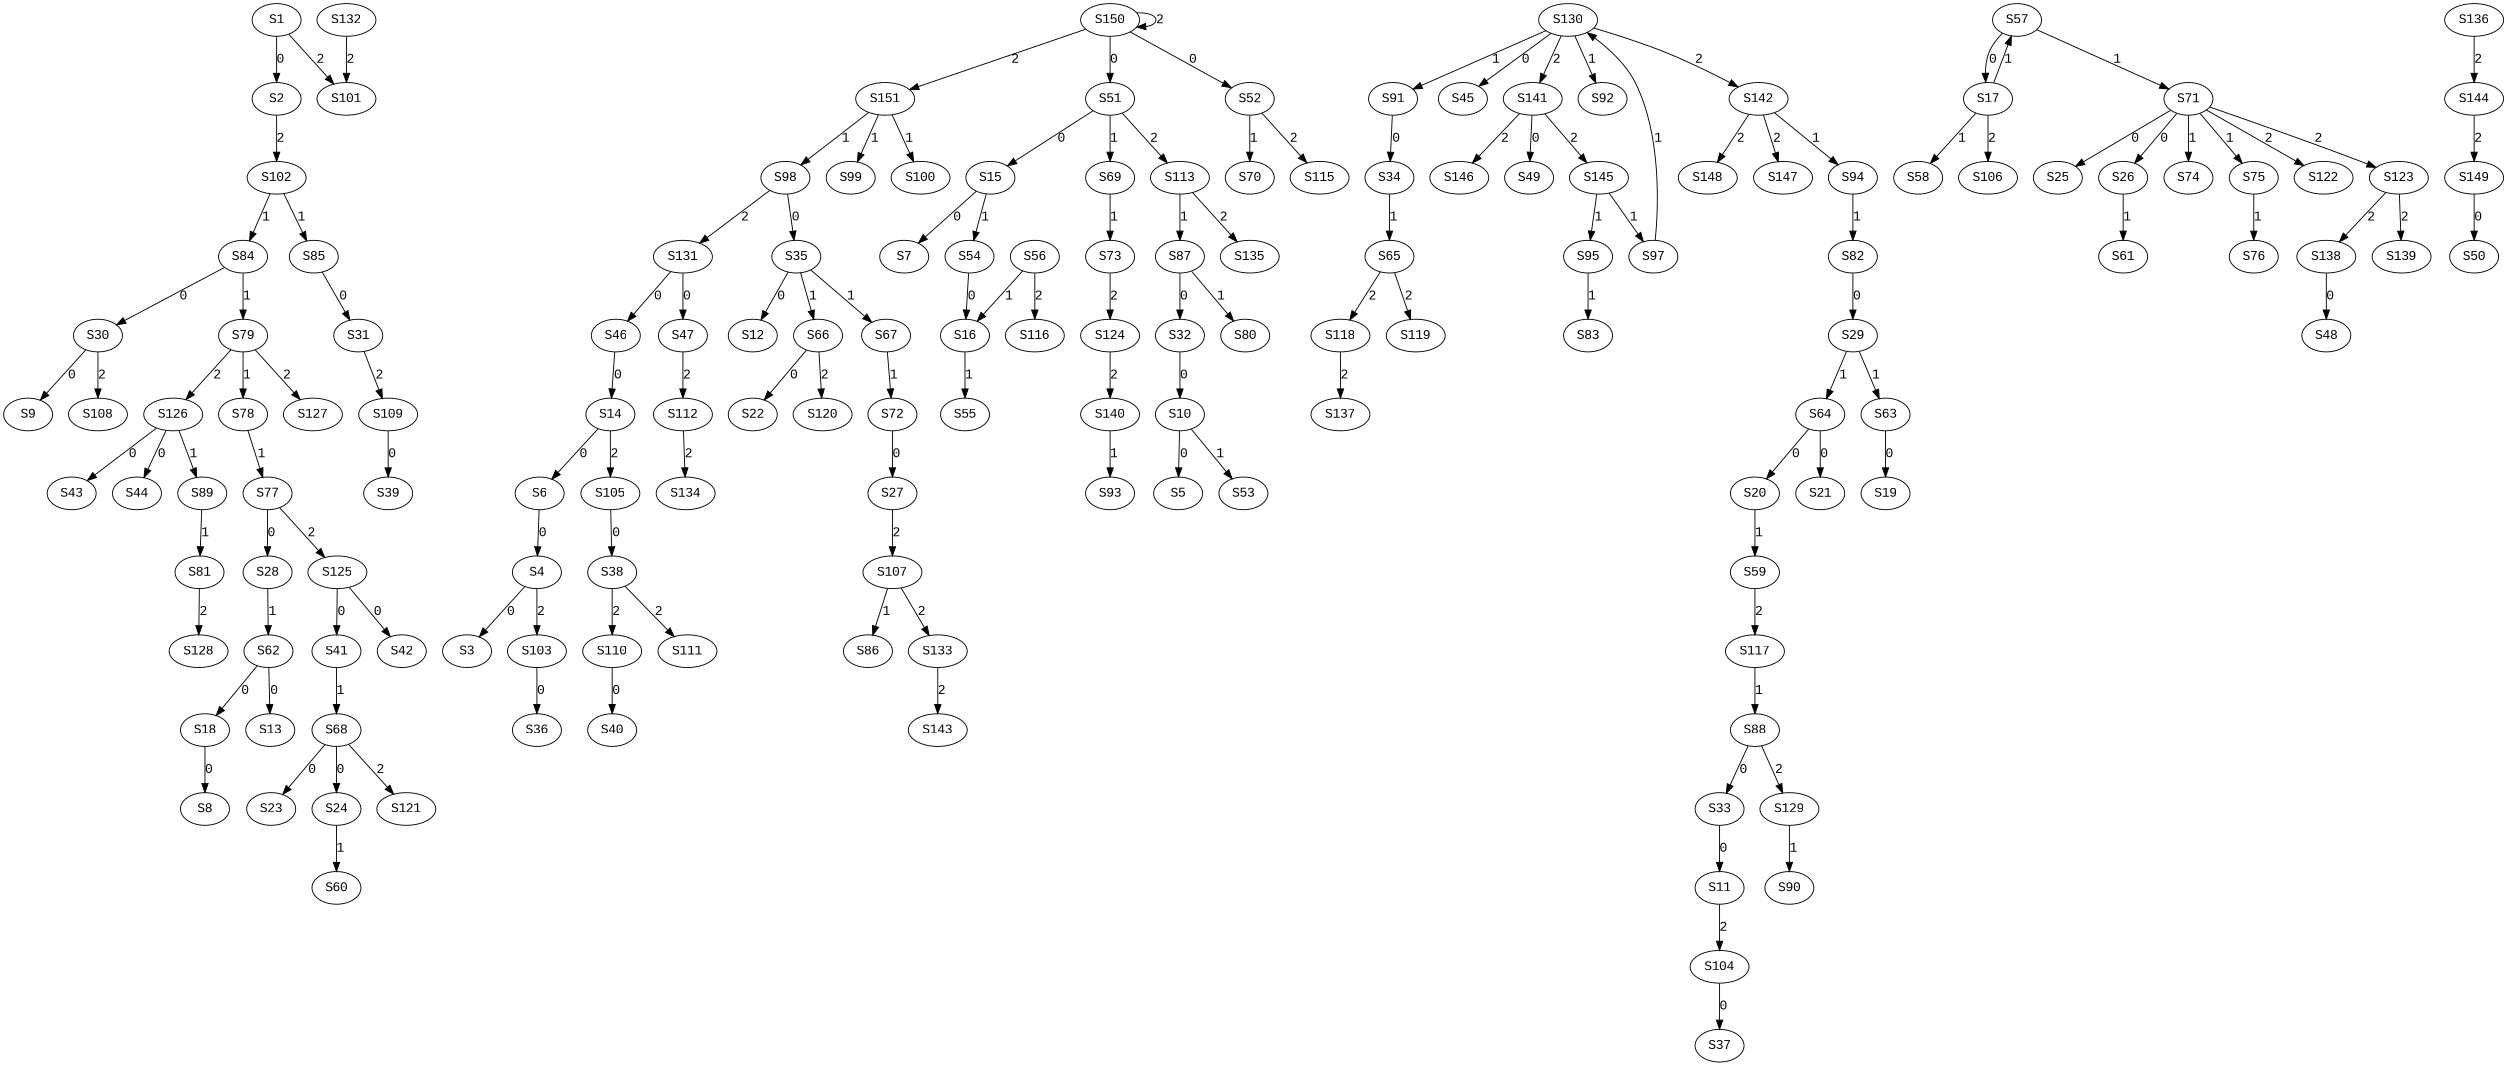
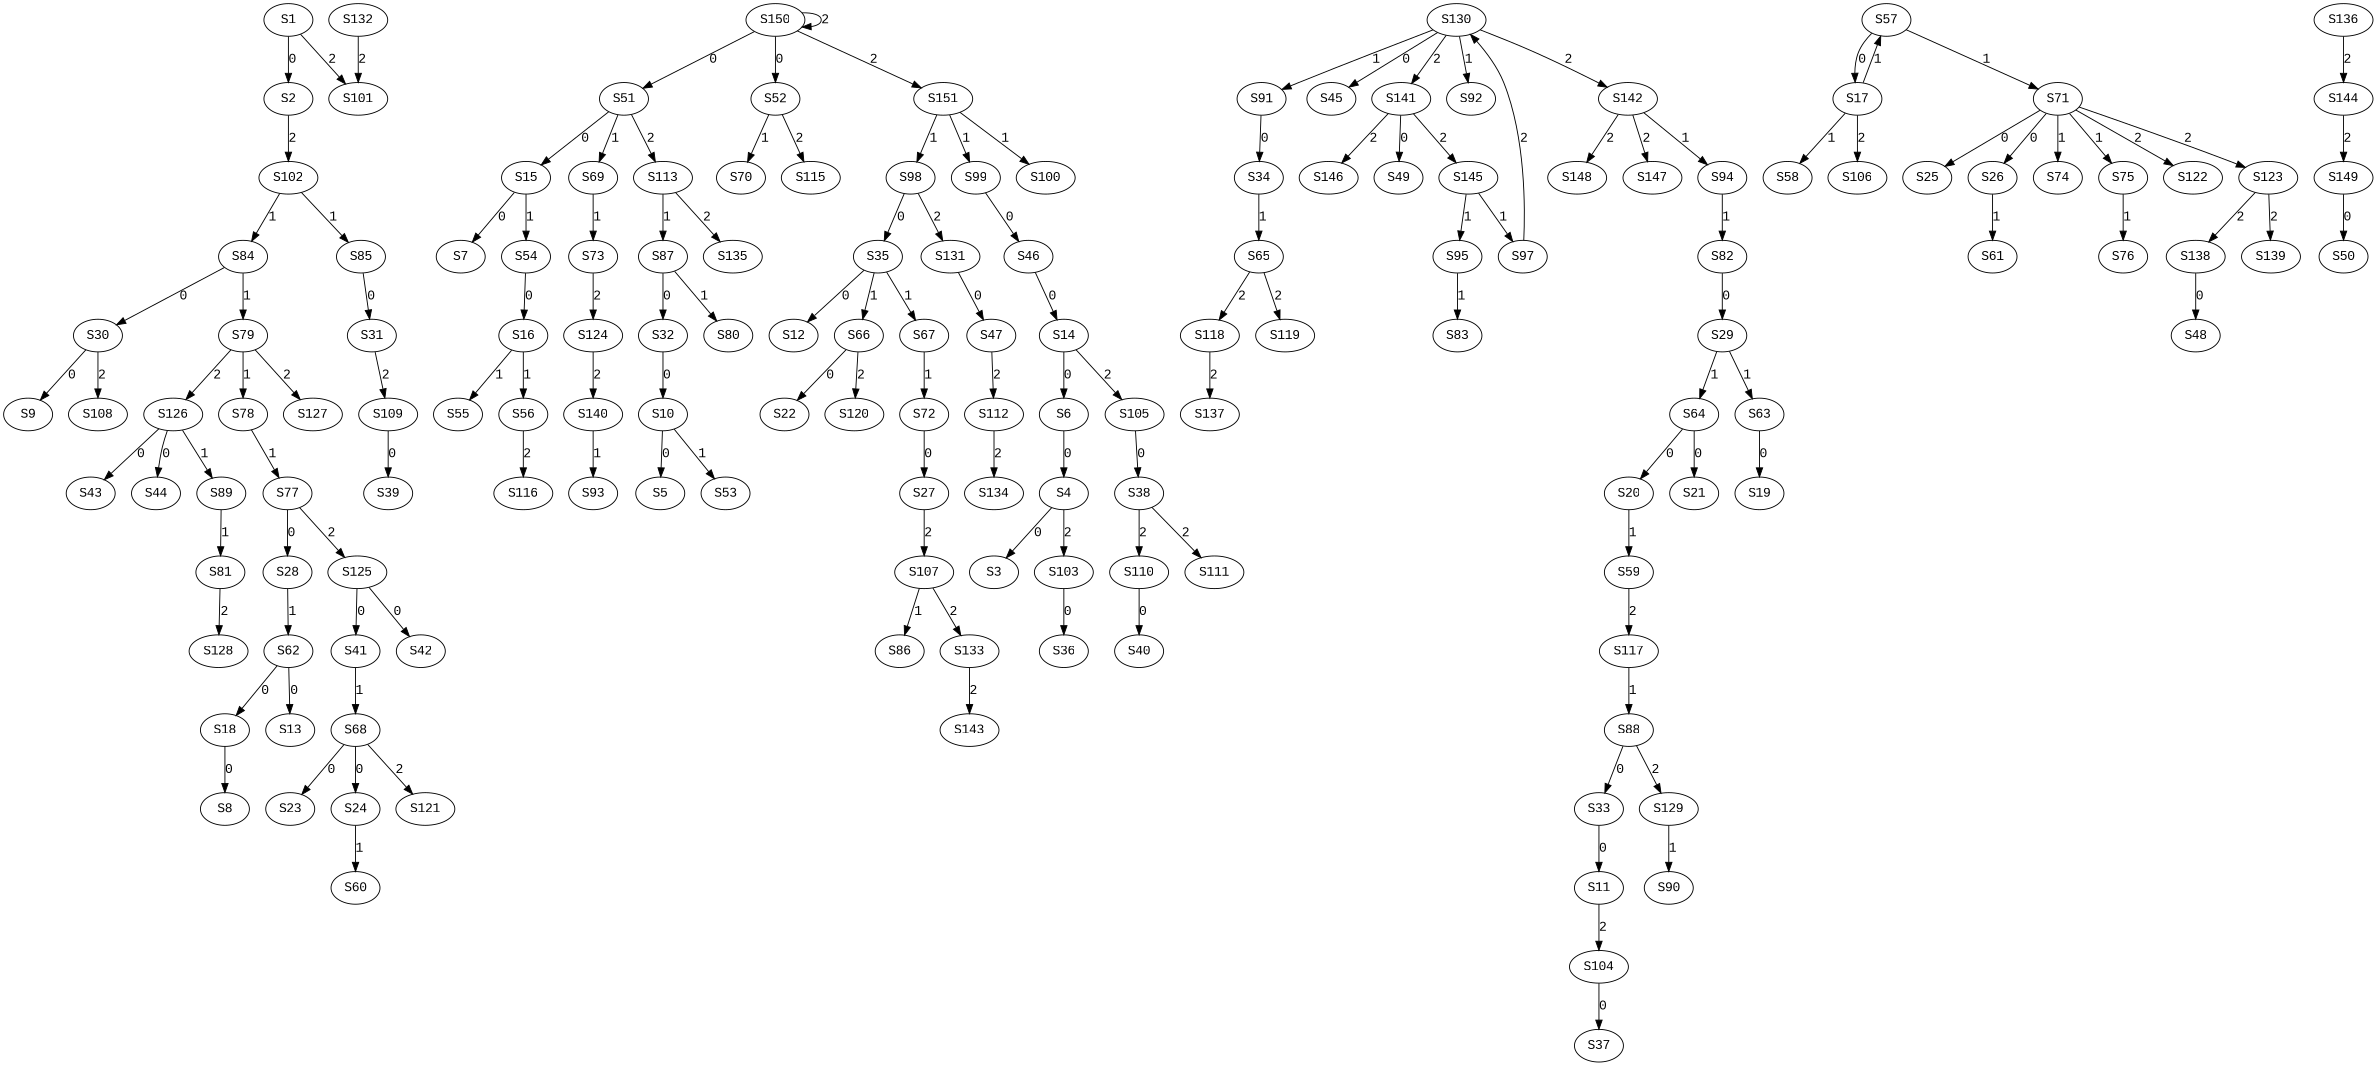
(1658, 138) -> (1524, 138)
(652, 293) -> (999, 213)
(1003, 293) -> (523, 370)
